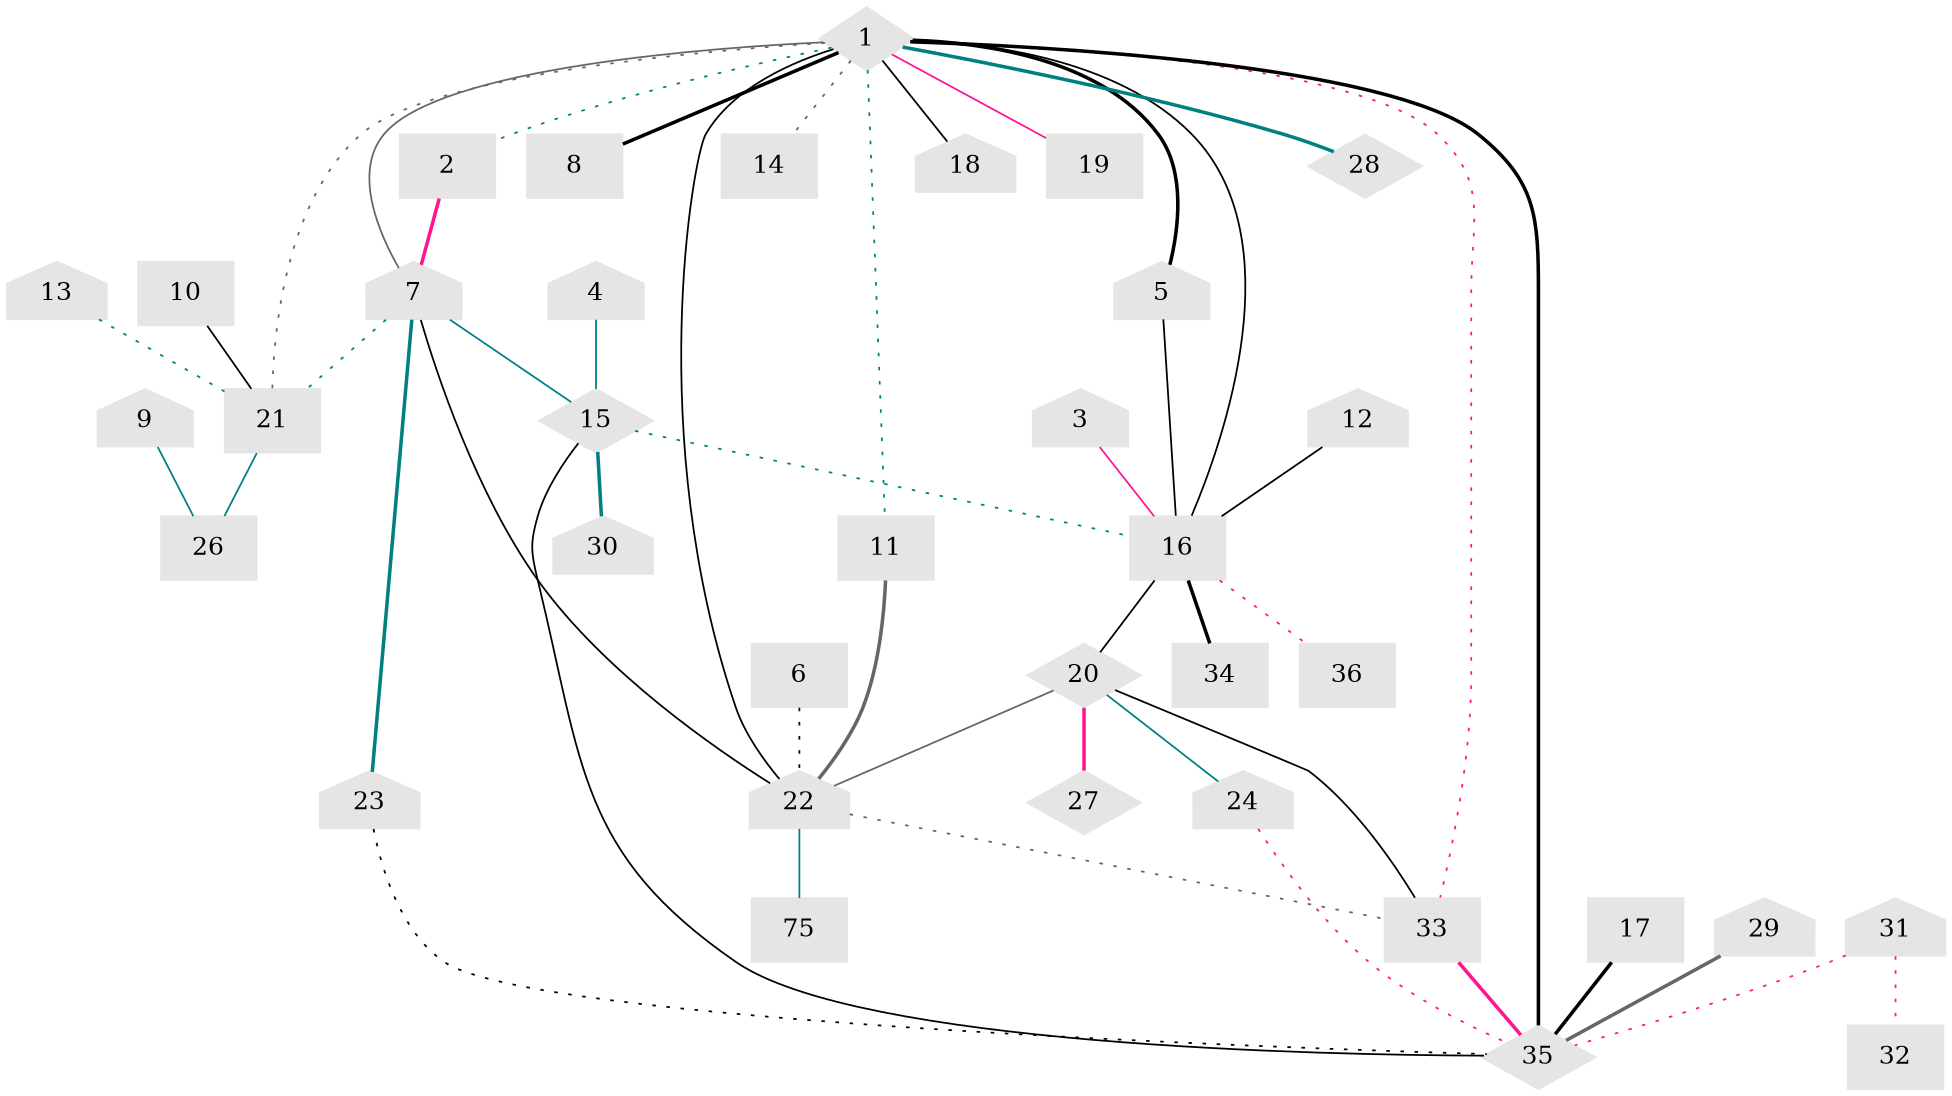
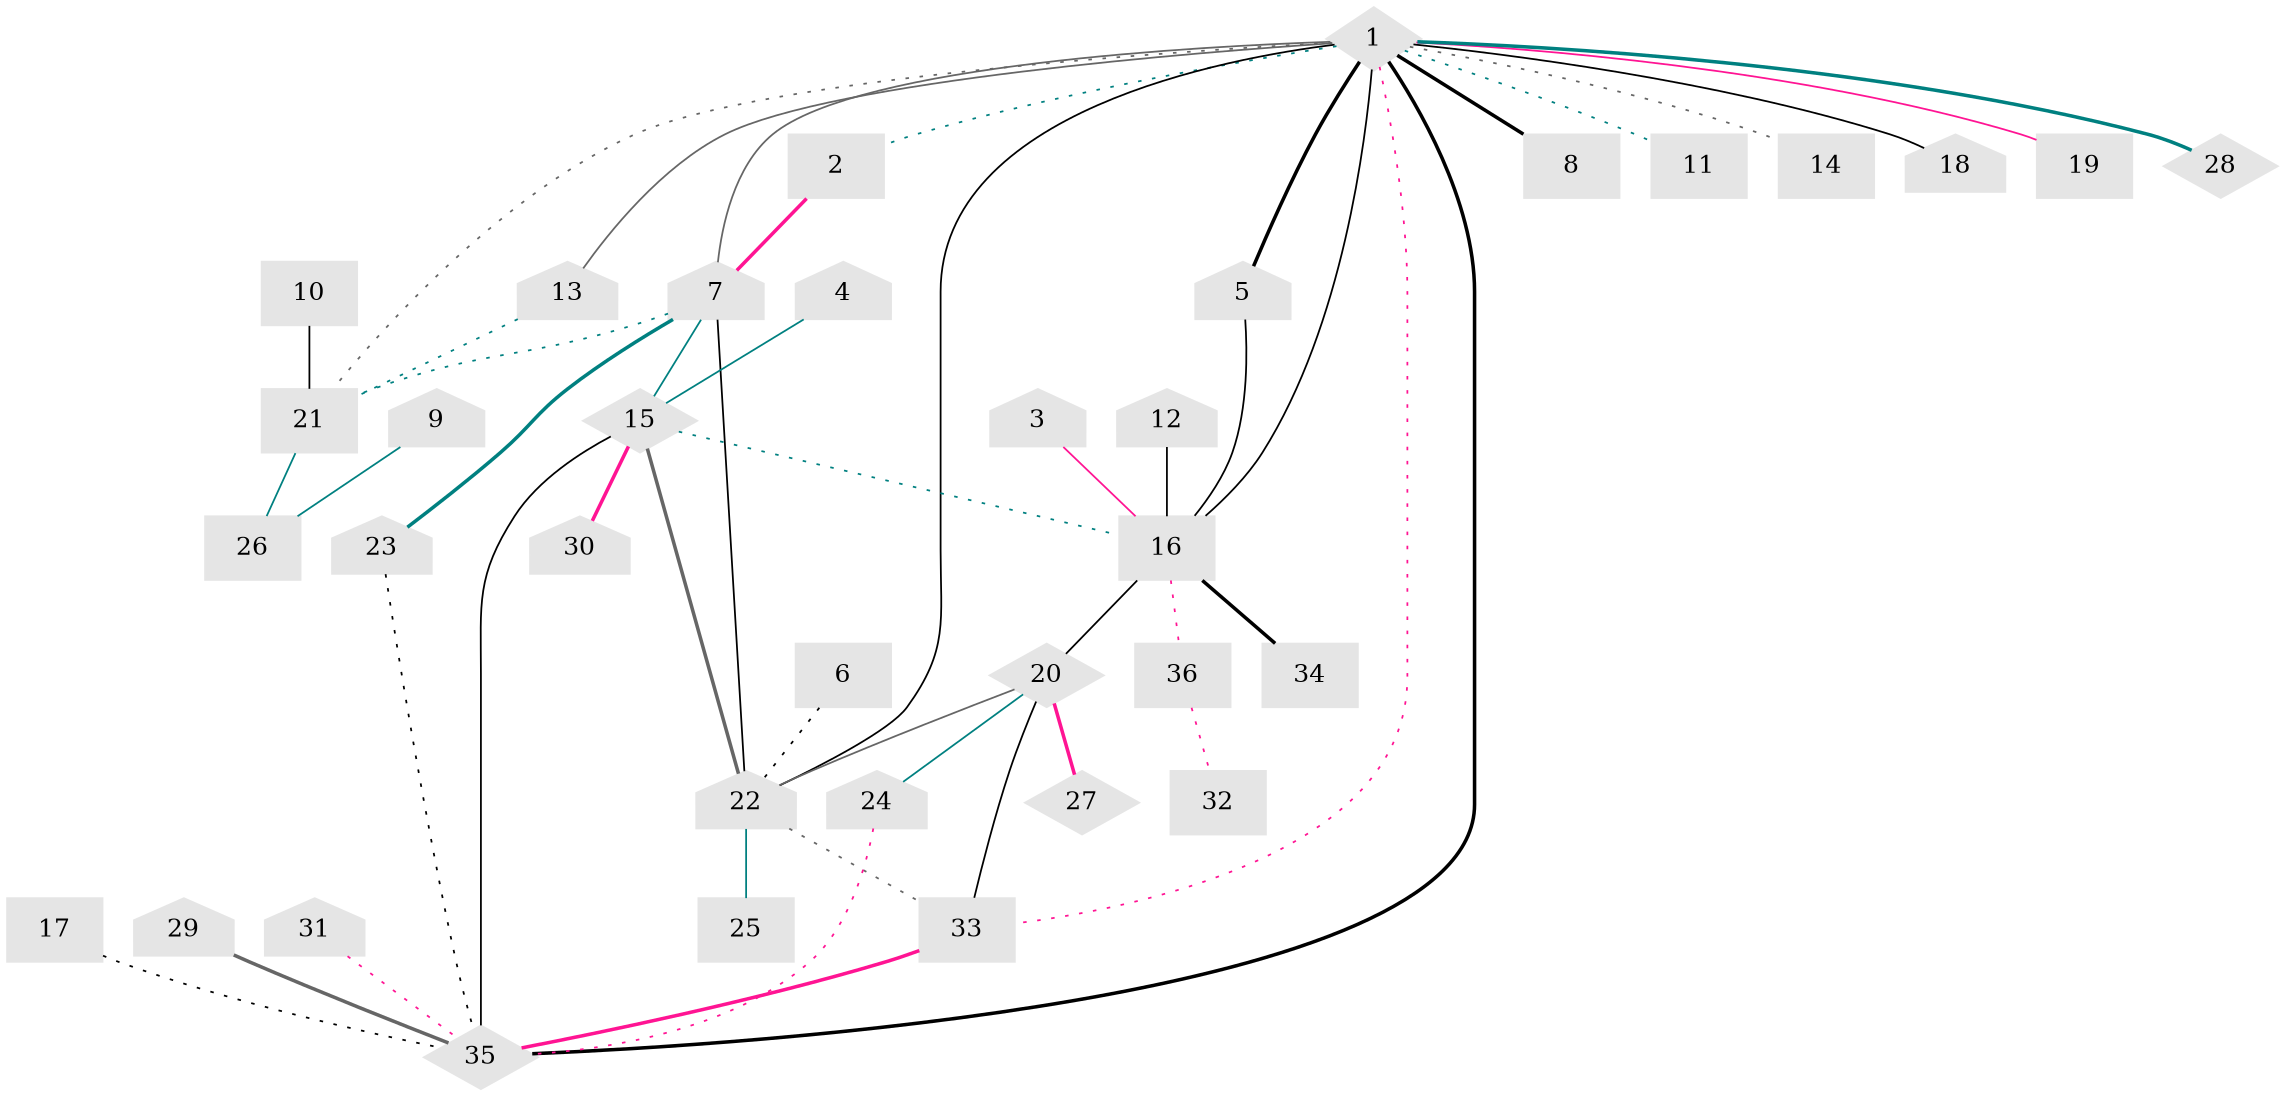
none -> (789, 112)
(600, 484) -> (610, 484)
(870, 686) -> (693, 611)
(799, 930) -> (746, 930)
(1896, 991) -> (1201, 739)
(1583, 998) -> (270, 1008)
